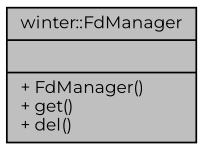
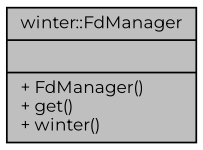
(47, 125) -> (61, 125)
